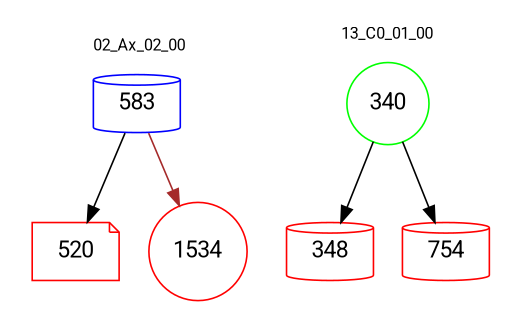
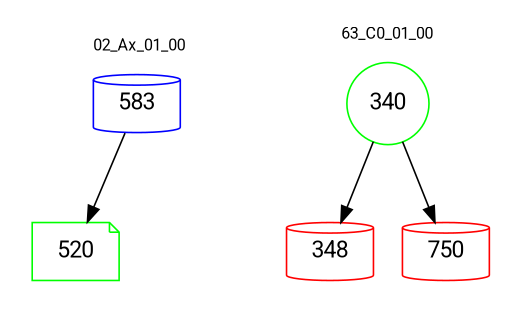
(388, 35) -> (388, 35)
(140, 46) -> (140, 46)
(76, 252) -> (76, 252)
(198, 252) -> none
(446, 252) -> (446, 252)
